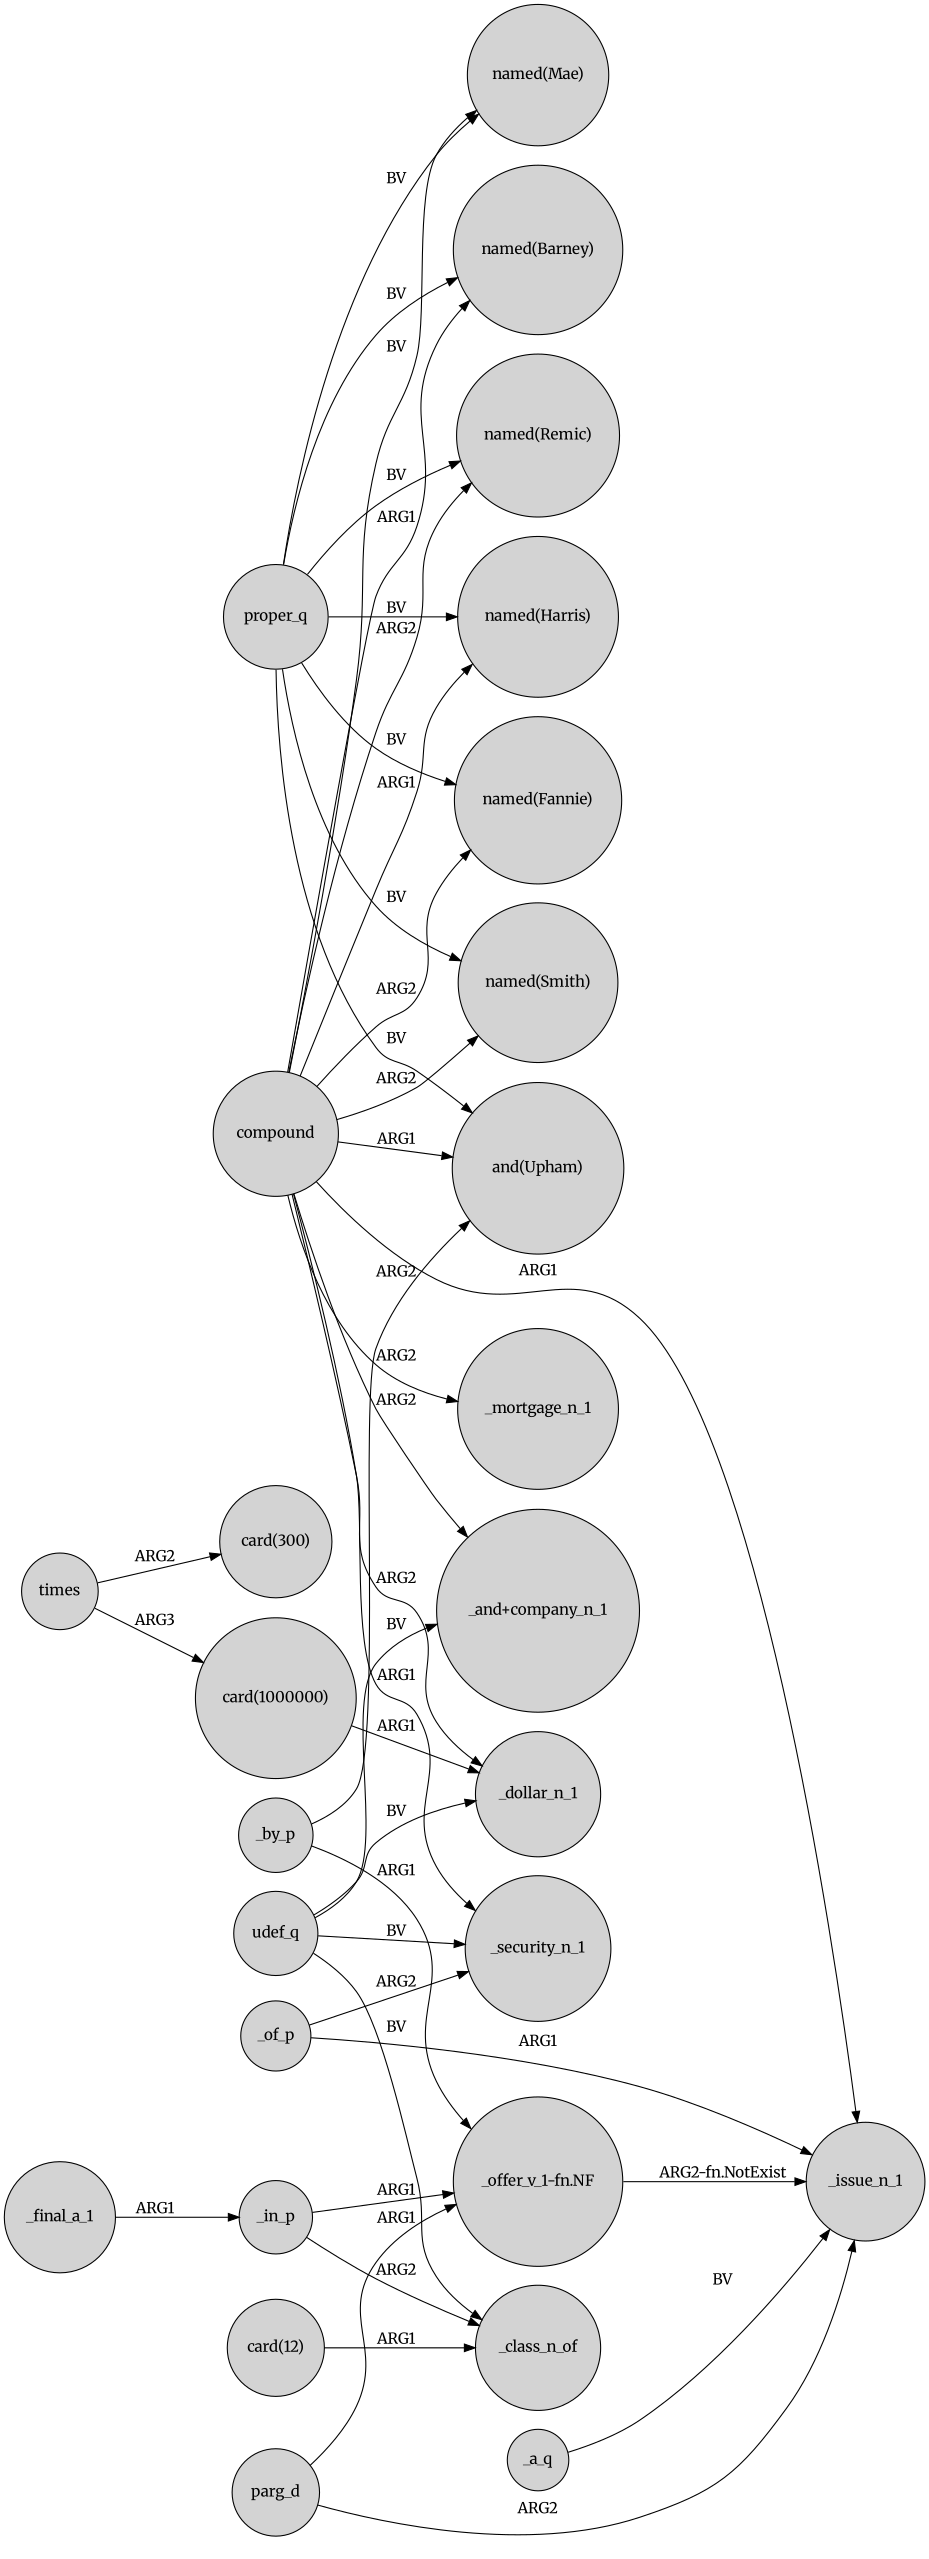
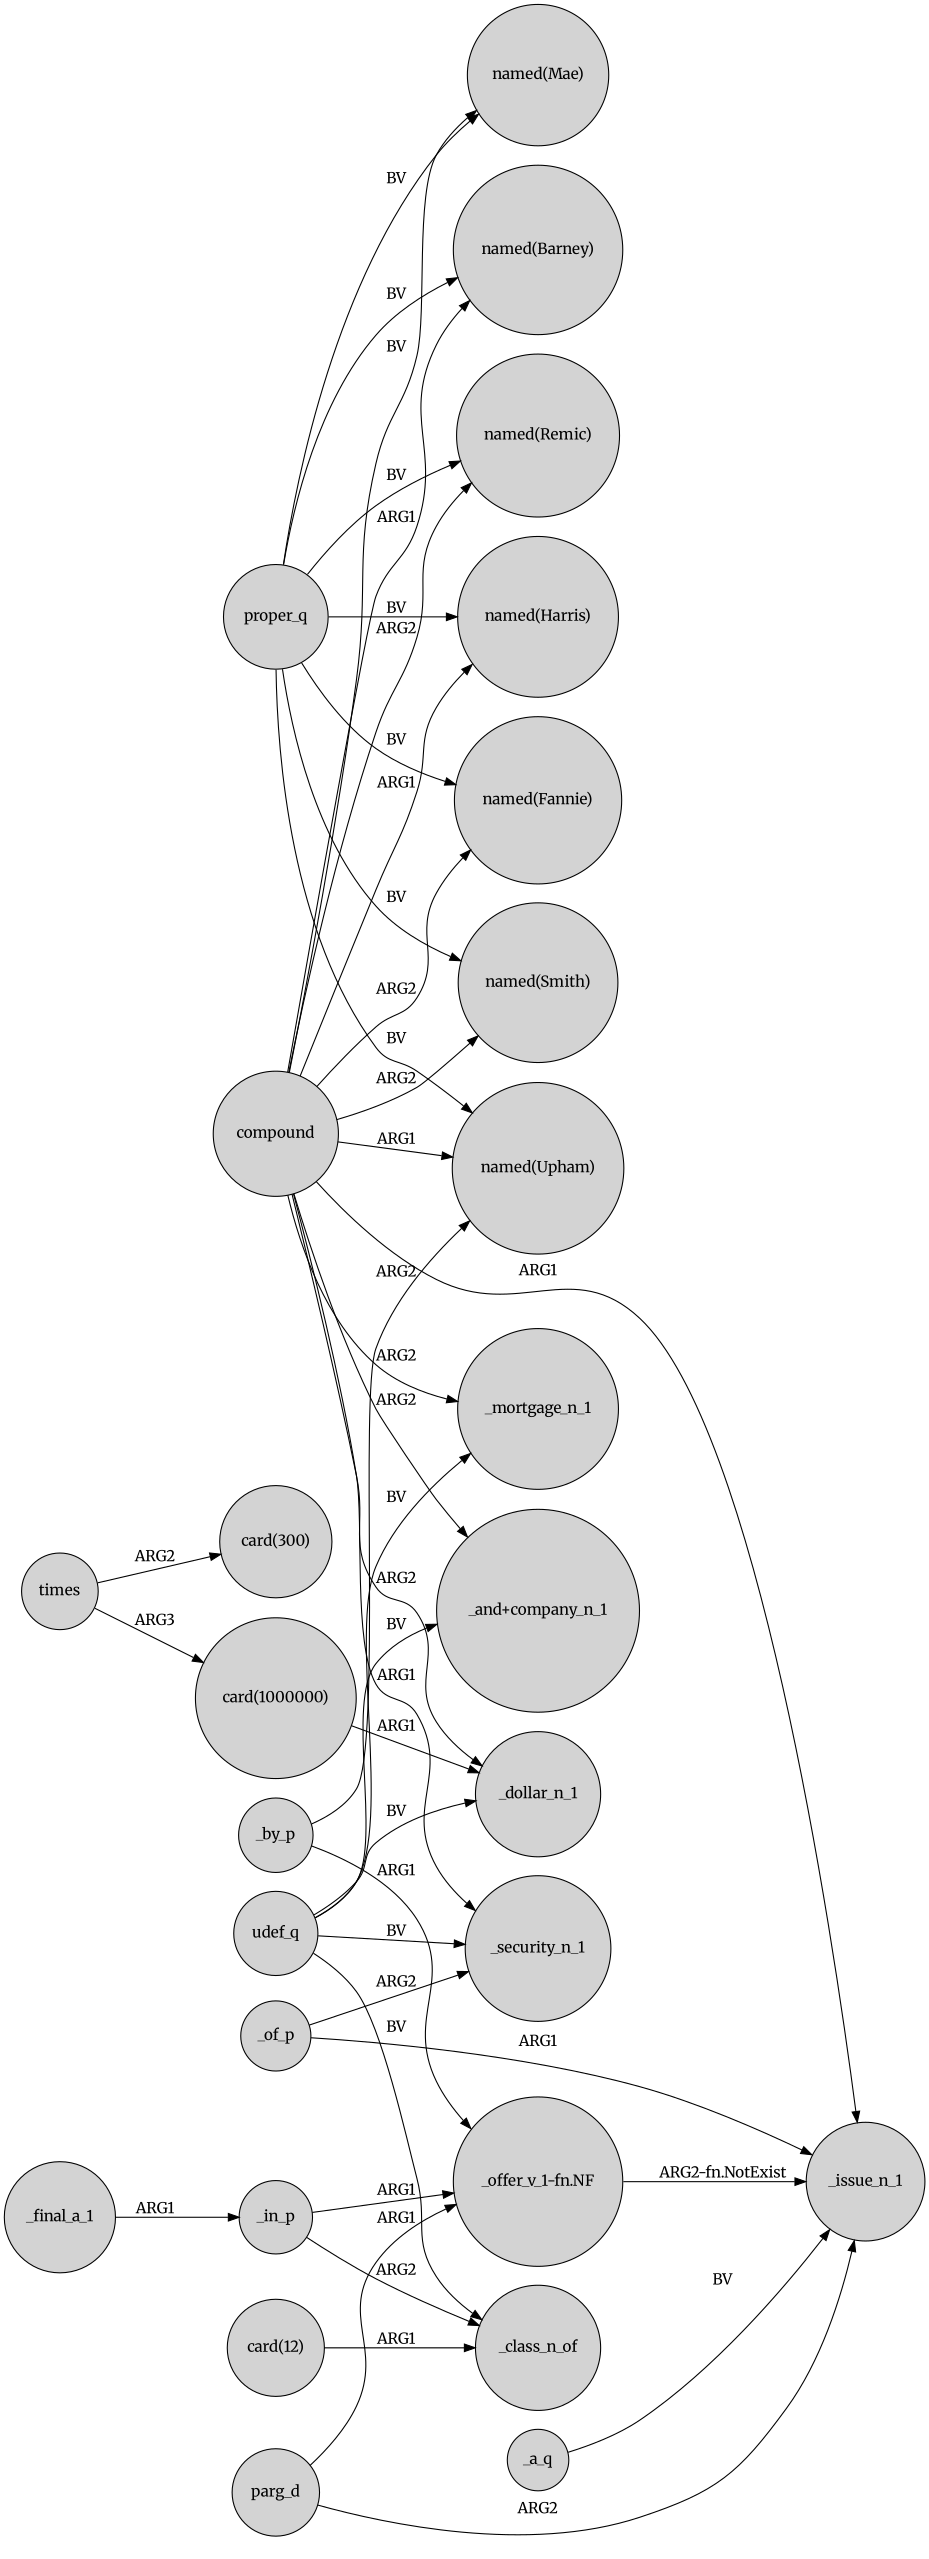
(538, 1168) -> (538, 1168)
none -> (371, 1760)
